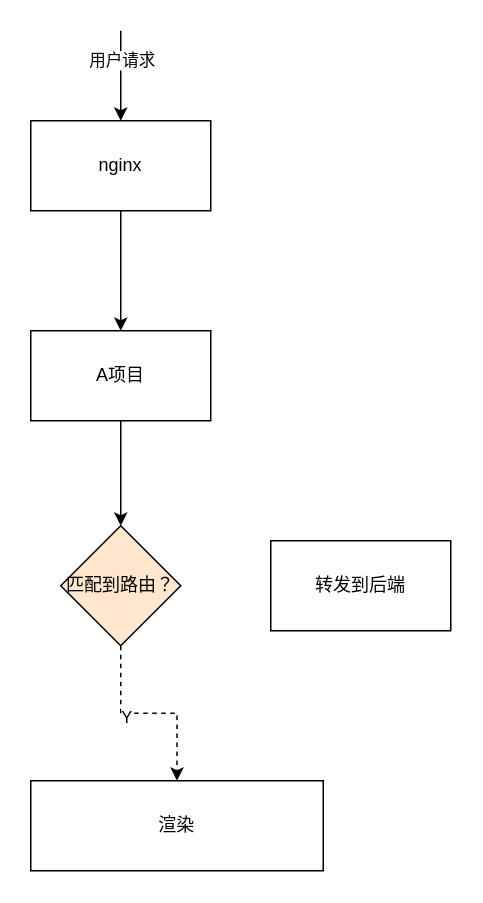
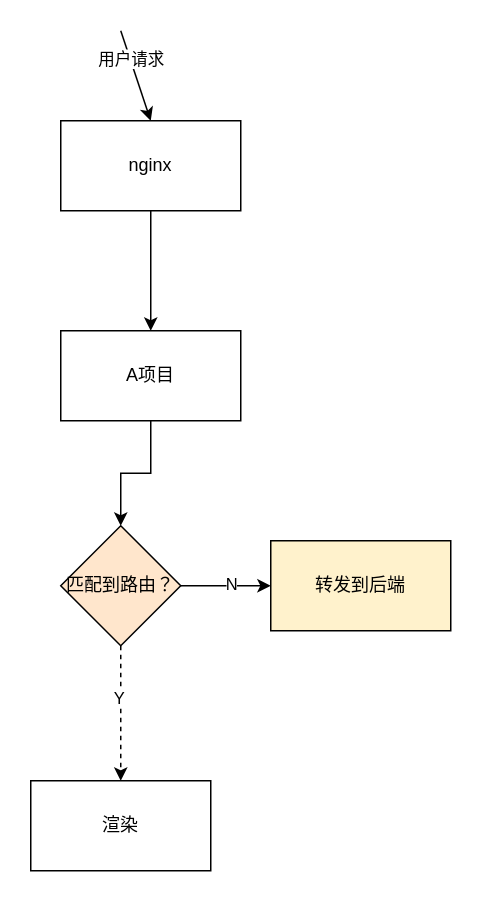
(121, 166) -> (151, 166)
(121, 376) -> (151, 376)
none -> (221, 586)
(361, 586) -> (361, 586)
(177, 826) -> (121, 826)
